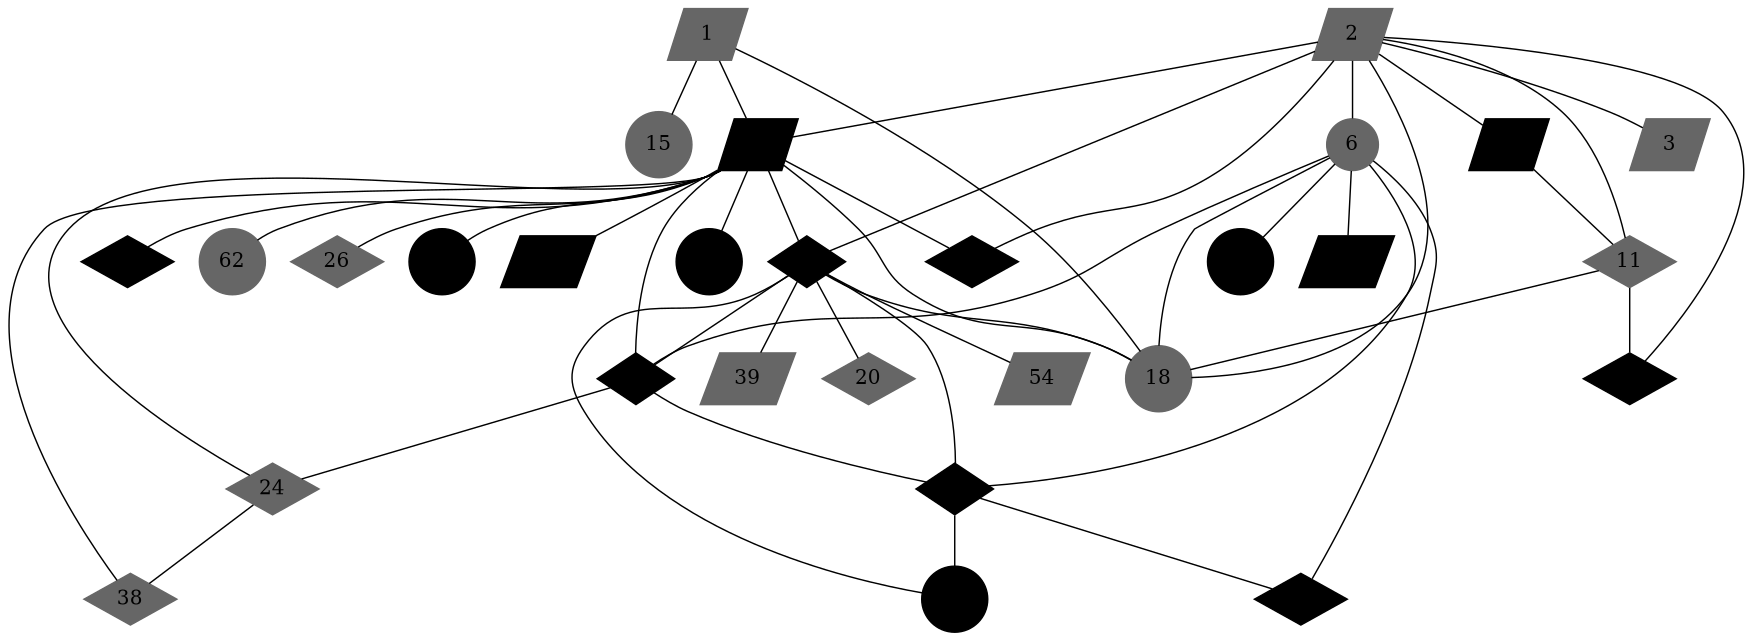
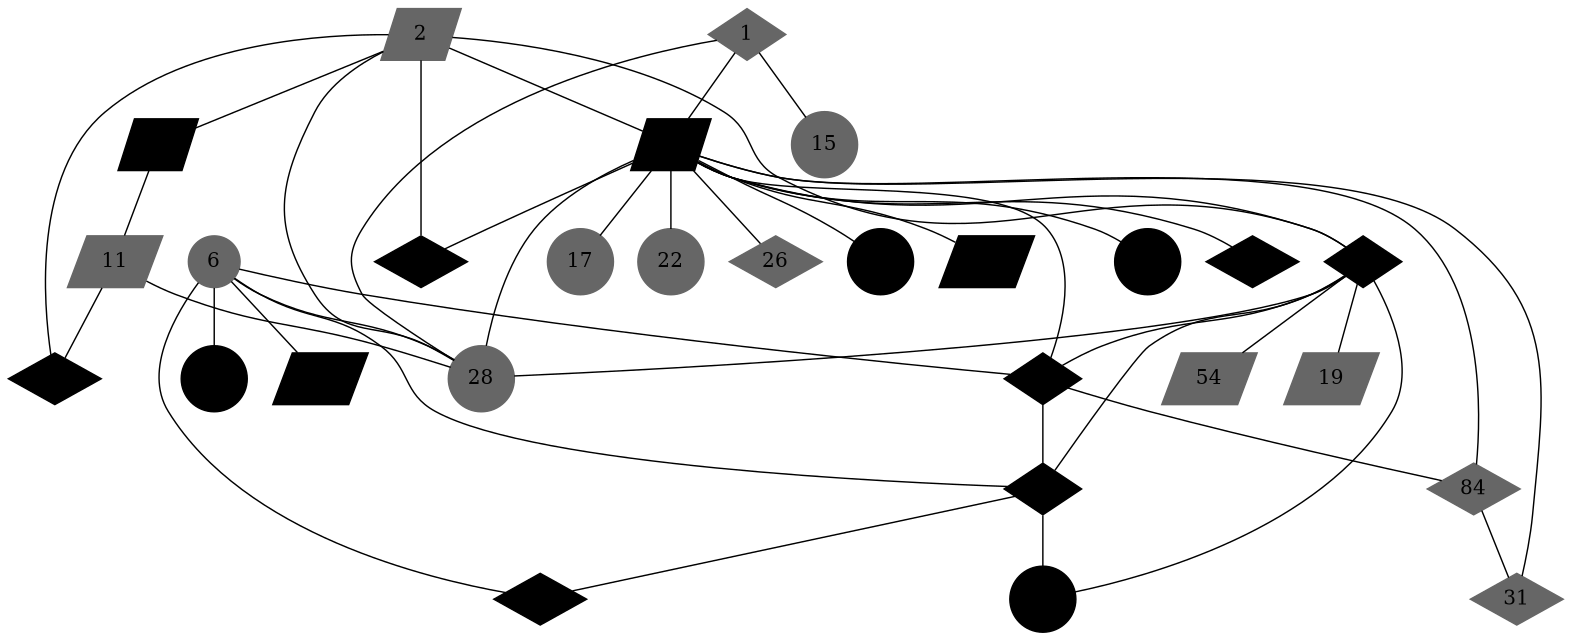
(708, 34) -> (747, 34)
(1353, 90) -> none
(1548, 101) -> none
(1670, 145) -> none
(232, 262) -> (671, 262)
none -> (580, 262)
(1630, 262) -> (115, 262)
(748, 379) -> (1332, 379)
(869, 379) -> none
(1159, 379) -> (481, 379)
(273, 489) -> (1474, 489)
(130, 599) -> (1517, 599)
